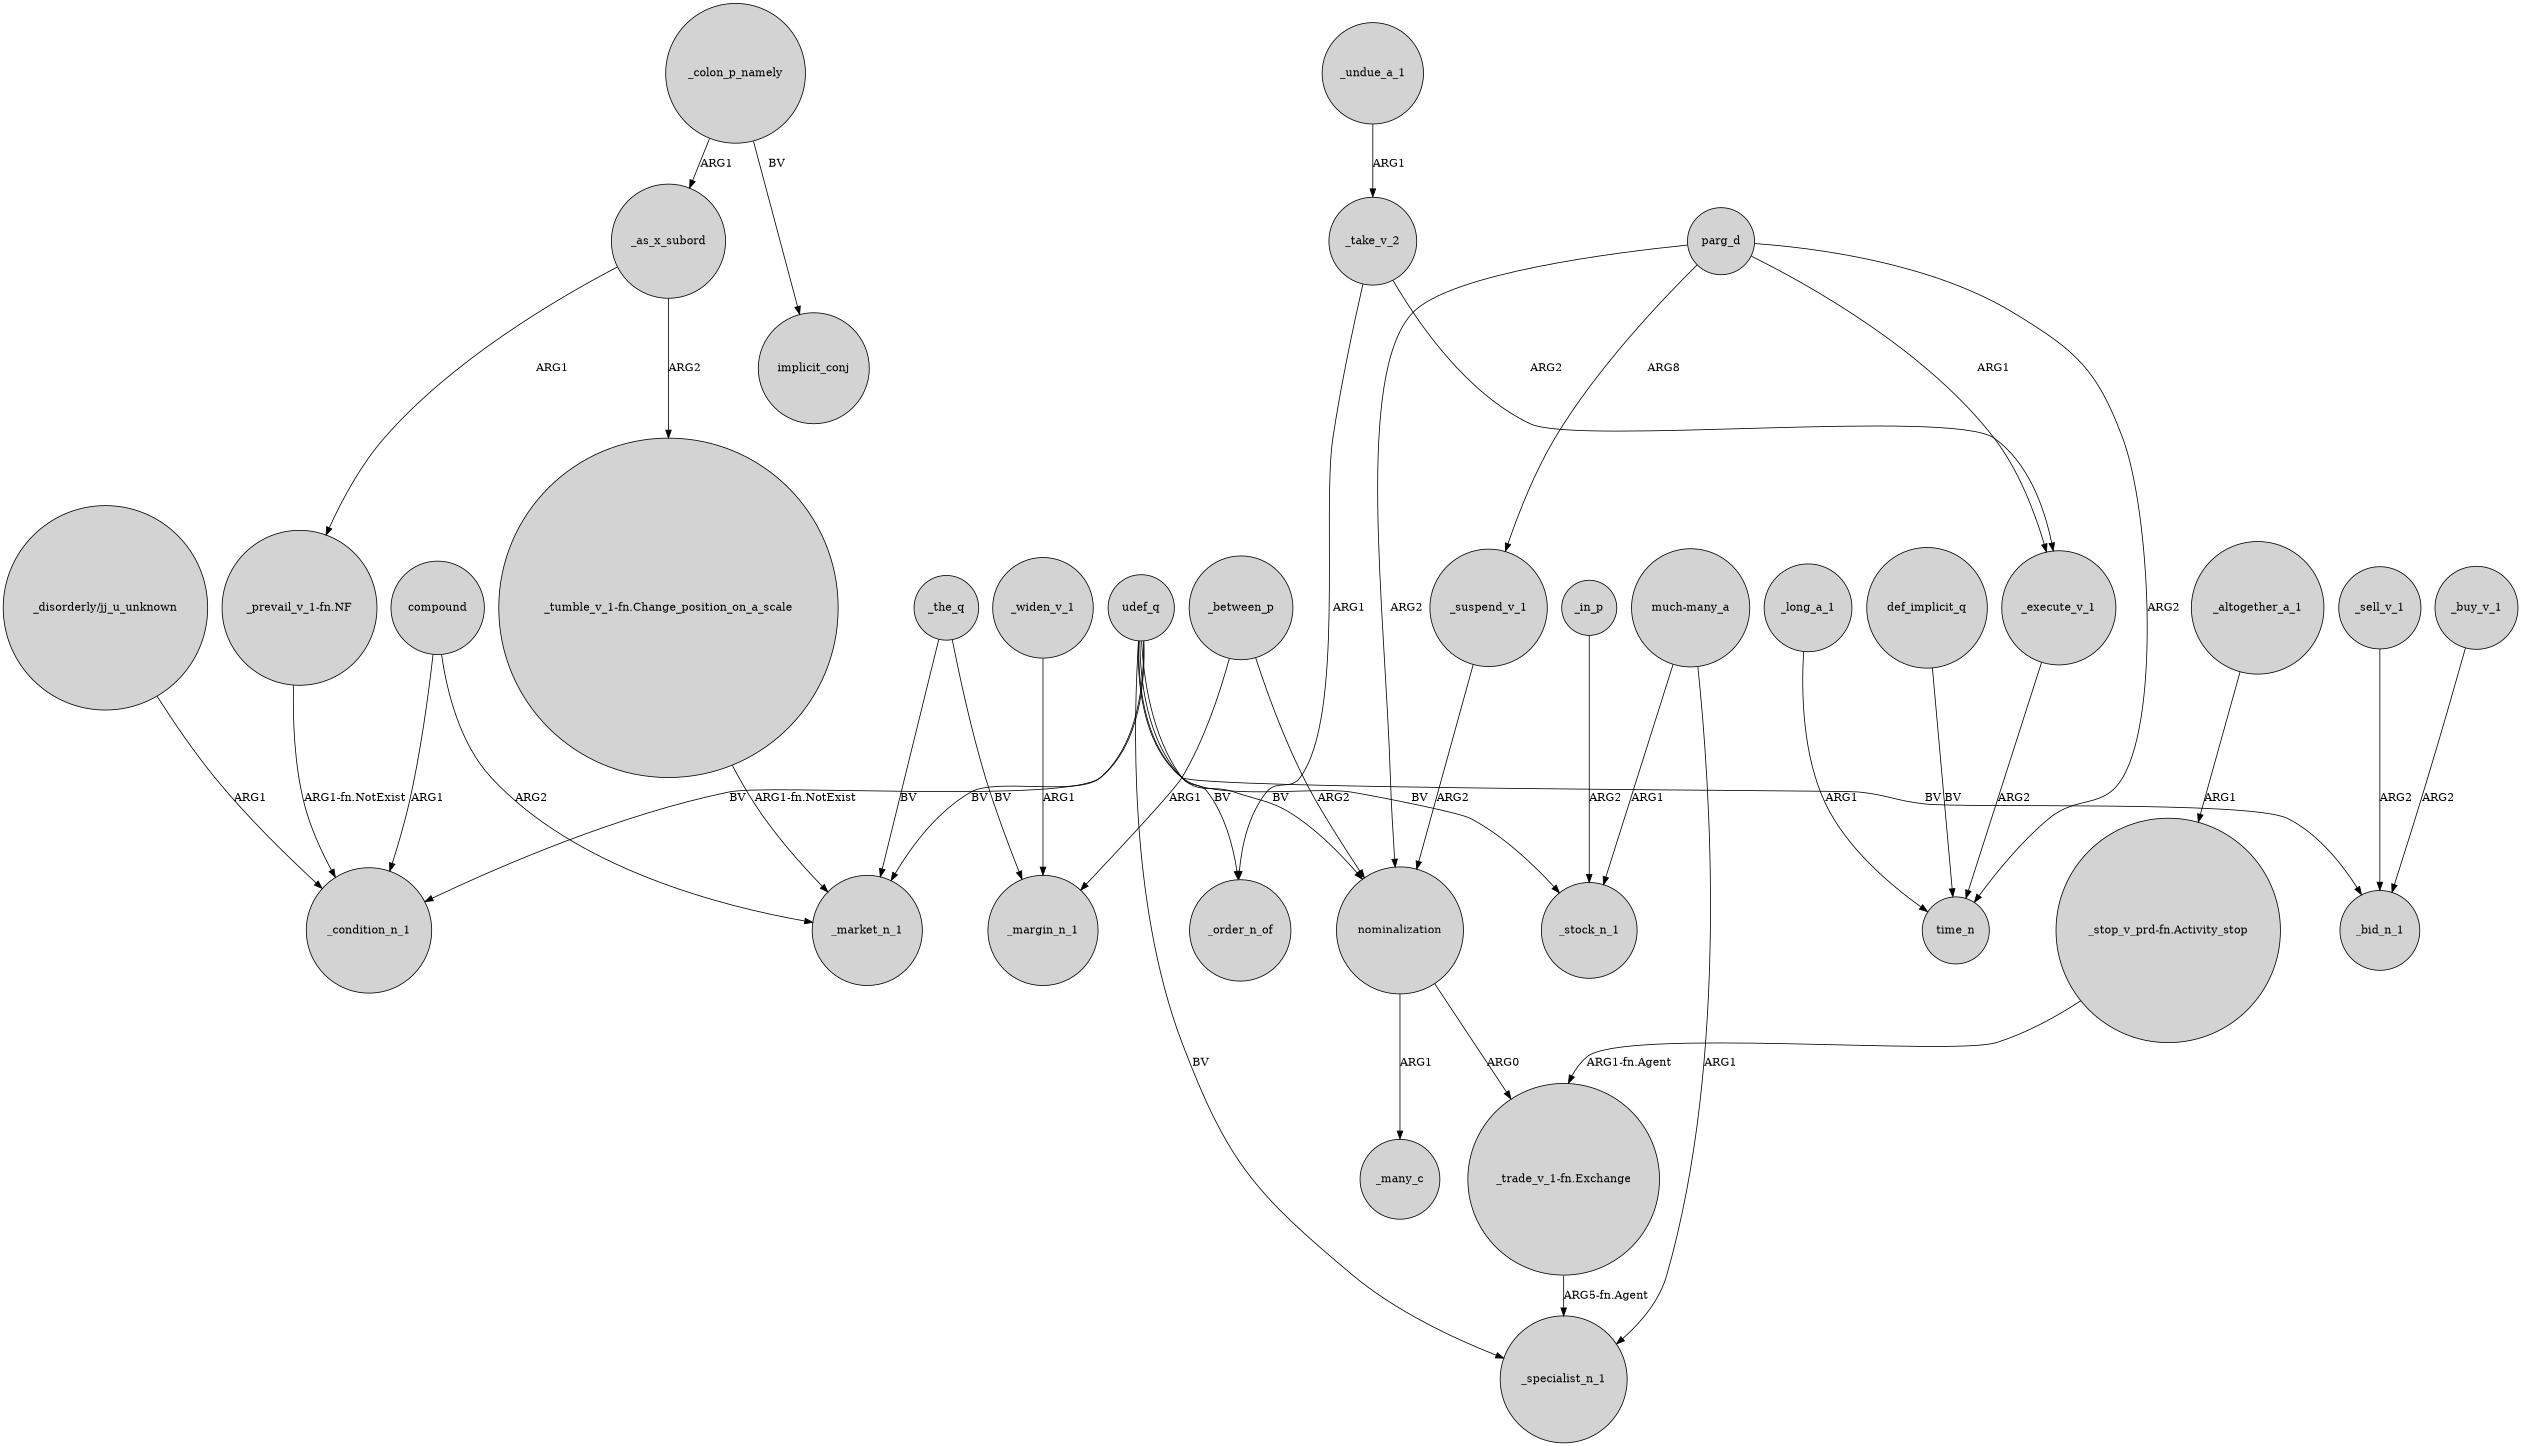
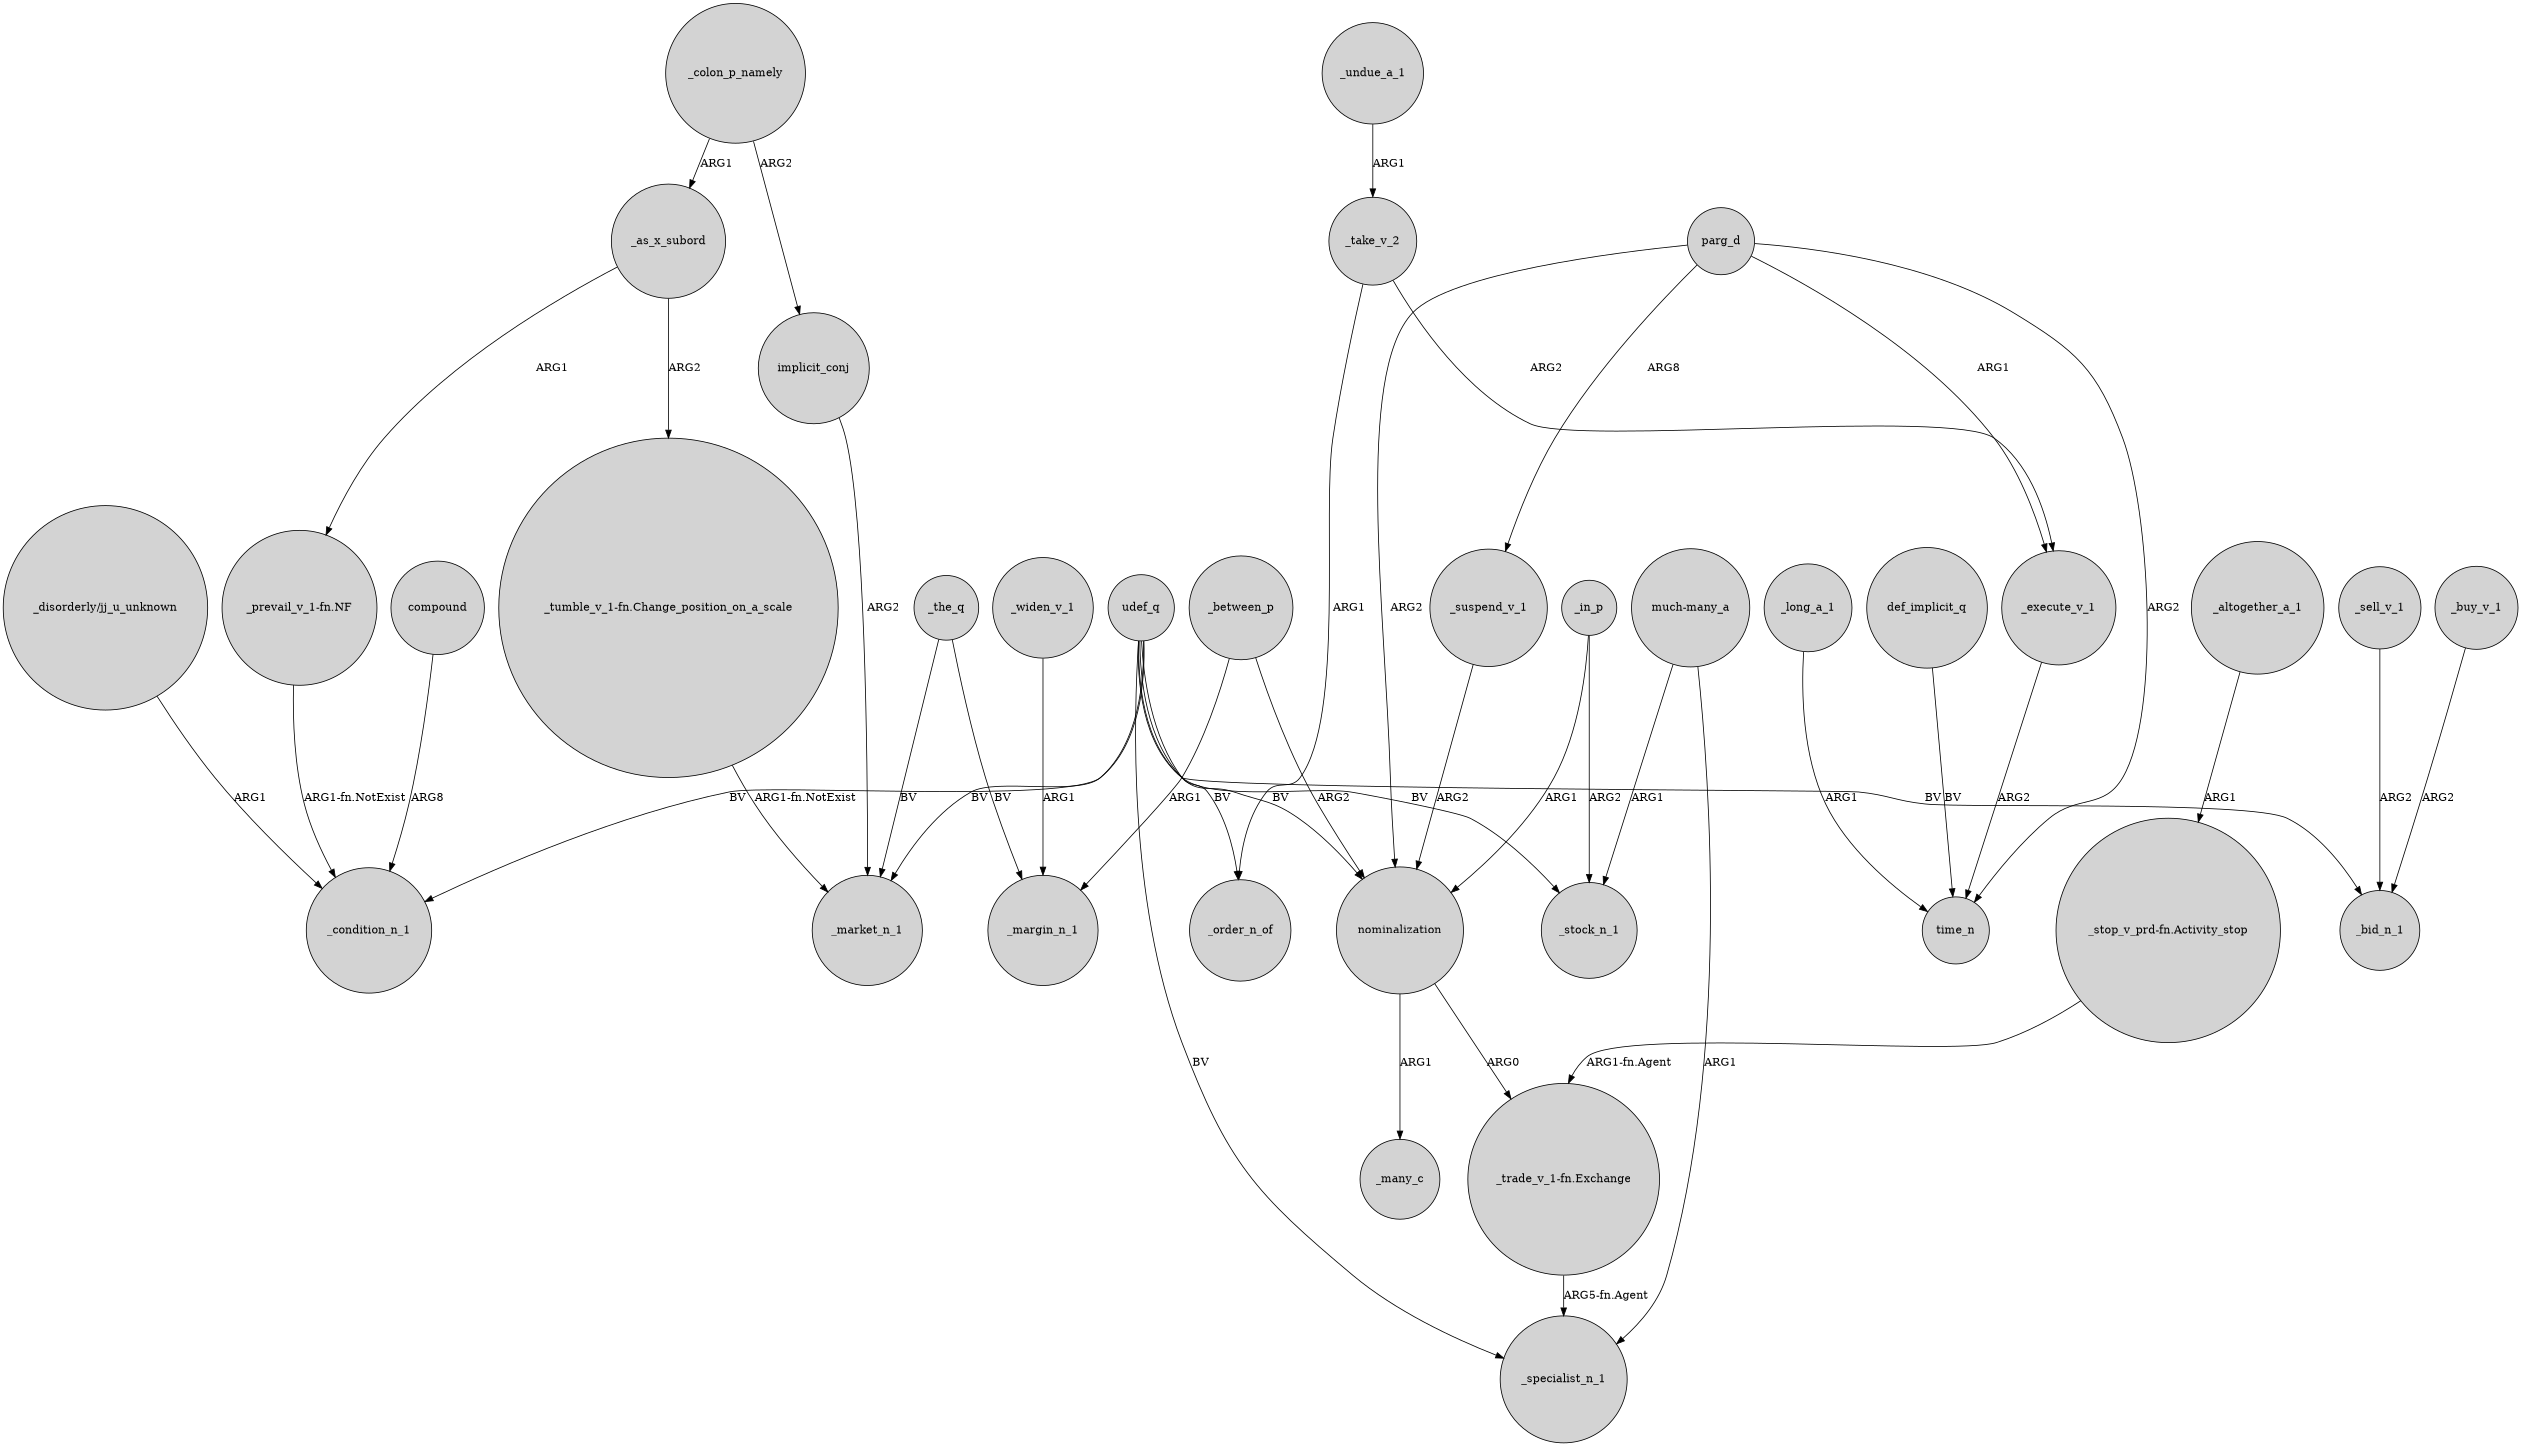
(777, 164) -> (777, 164)
none -> (1554, 777)
(428, 798) -> (428, 798)
(576, 843) -> (864, 641)
